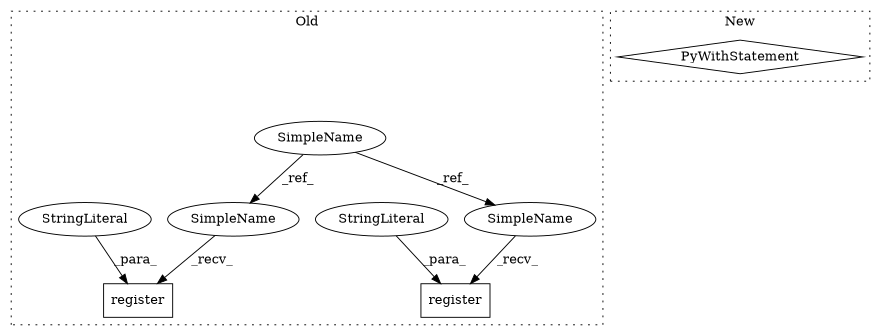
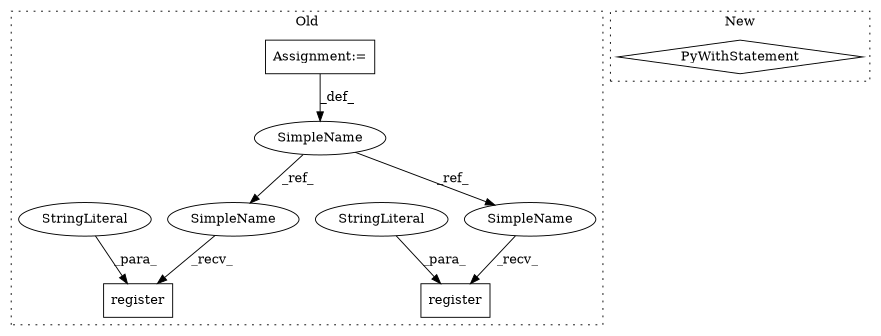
none -> (320, 57)
